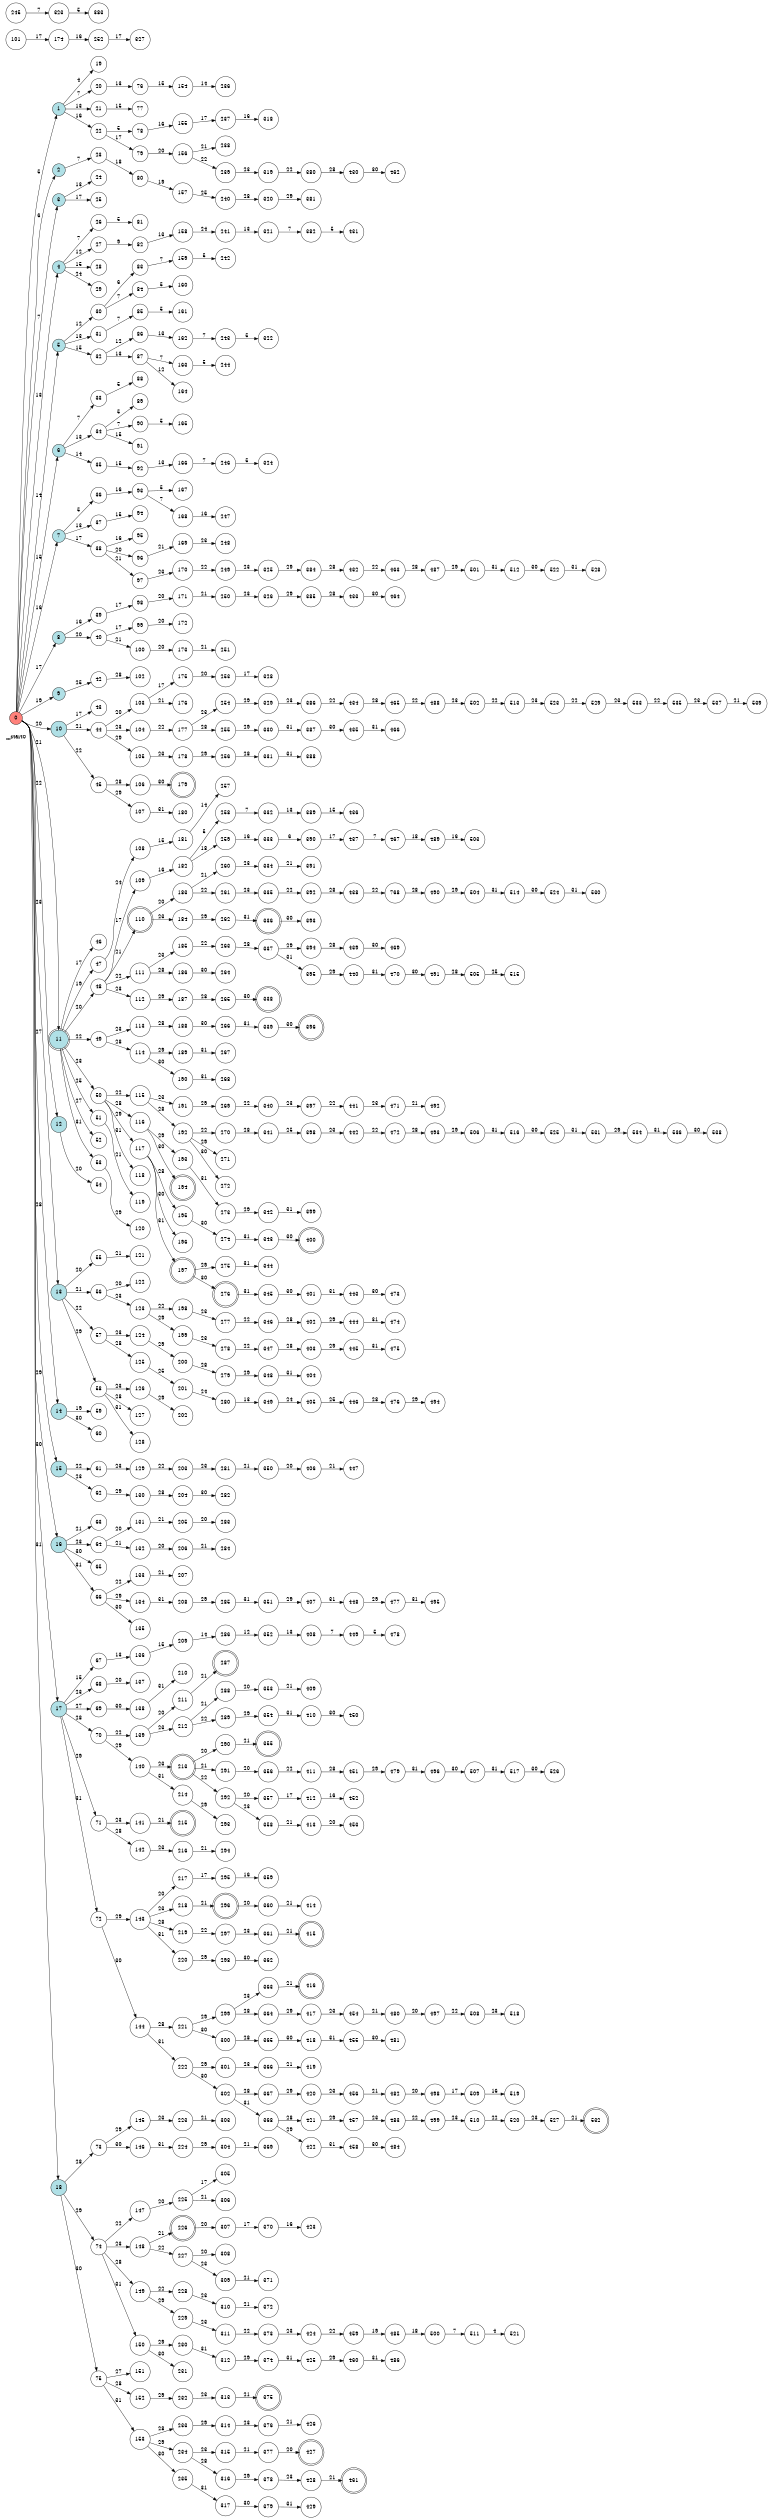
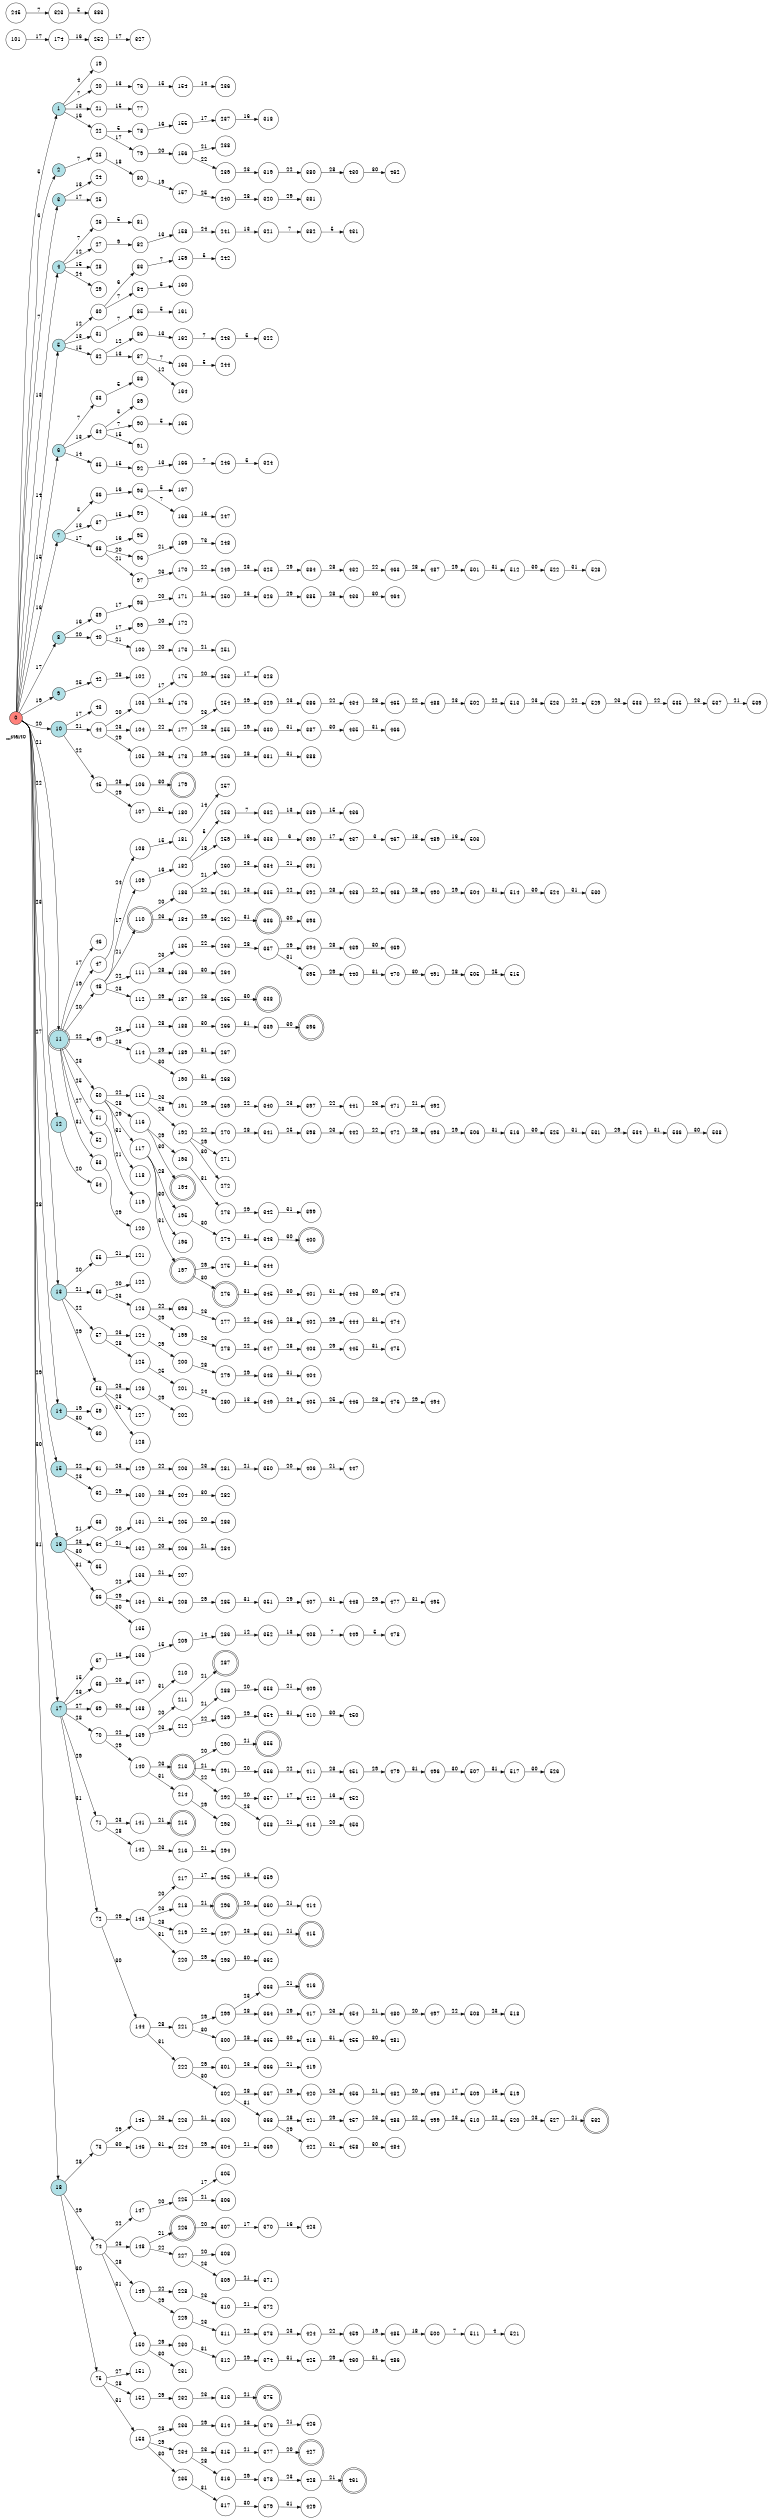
(204, 541) -> (204, 541)
(375, 837) -> (375, 837)
(395, 893) -> (395, 893)
(183, 1309) -> (183, 1309)
